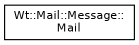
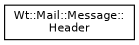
(69, 22) -> (69, 22)
